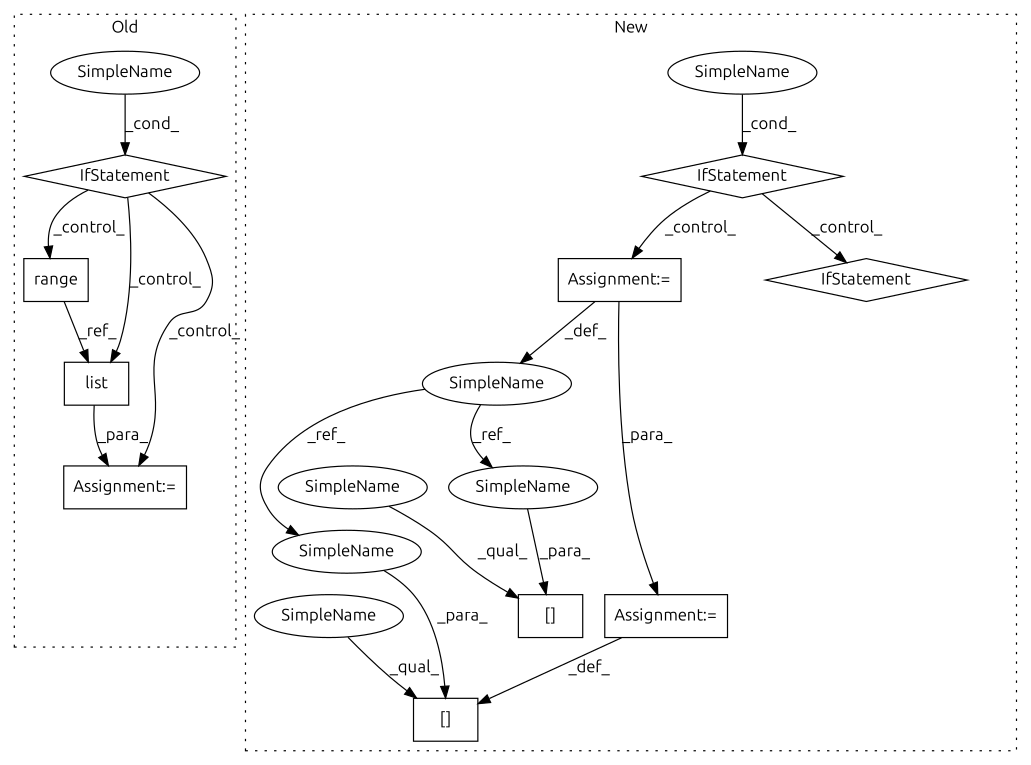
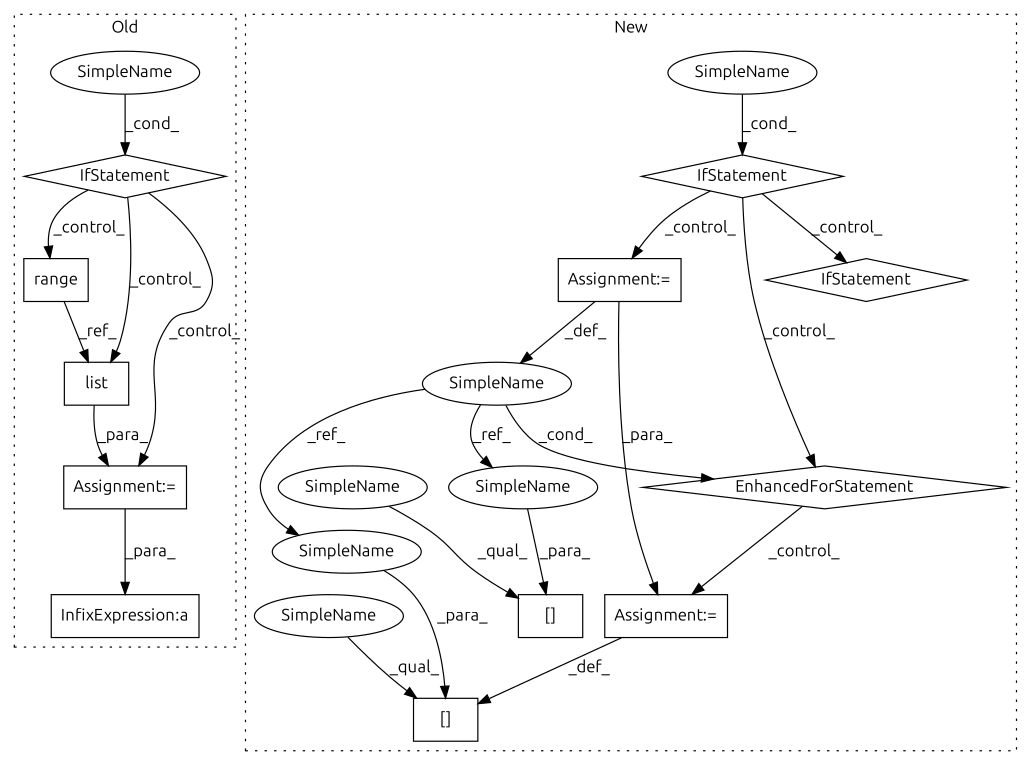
none -> (825, 487)
none -> (125, 616)
